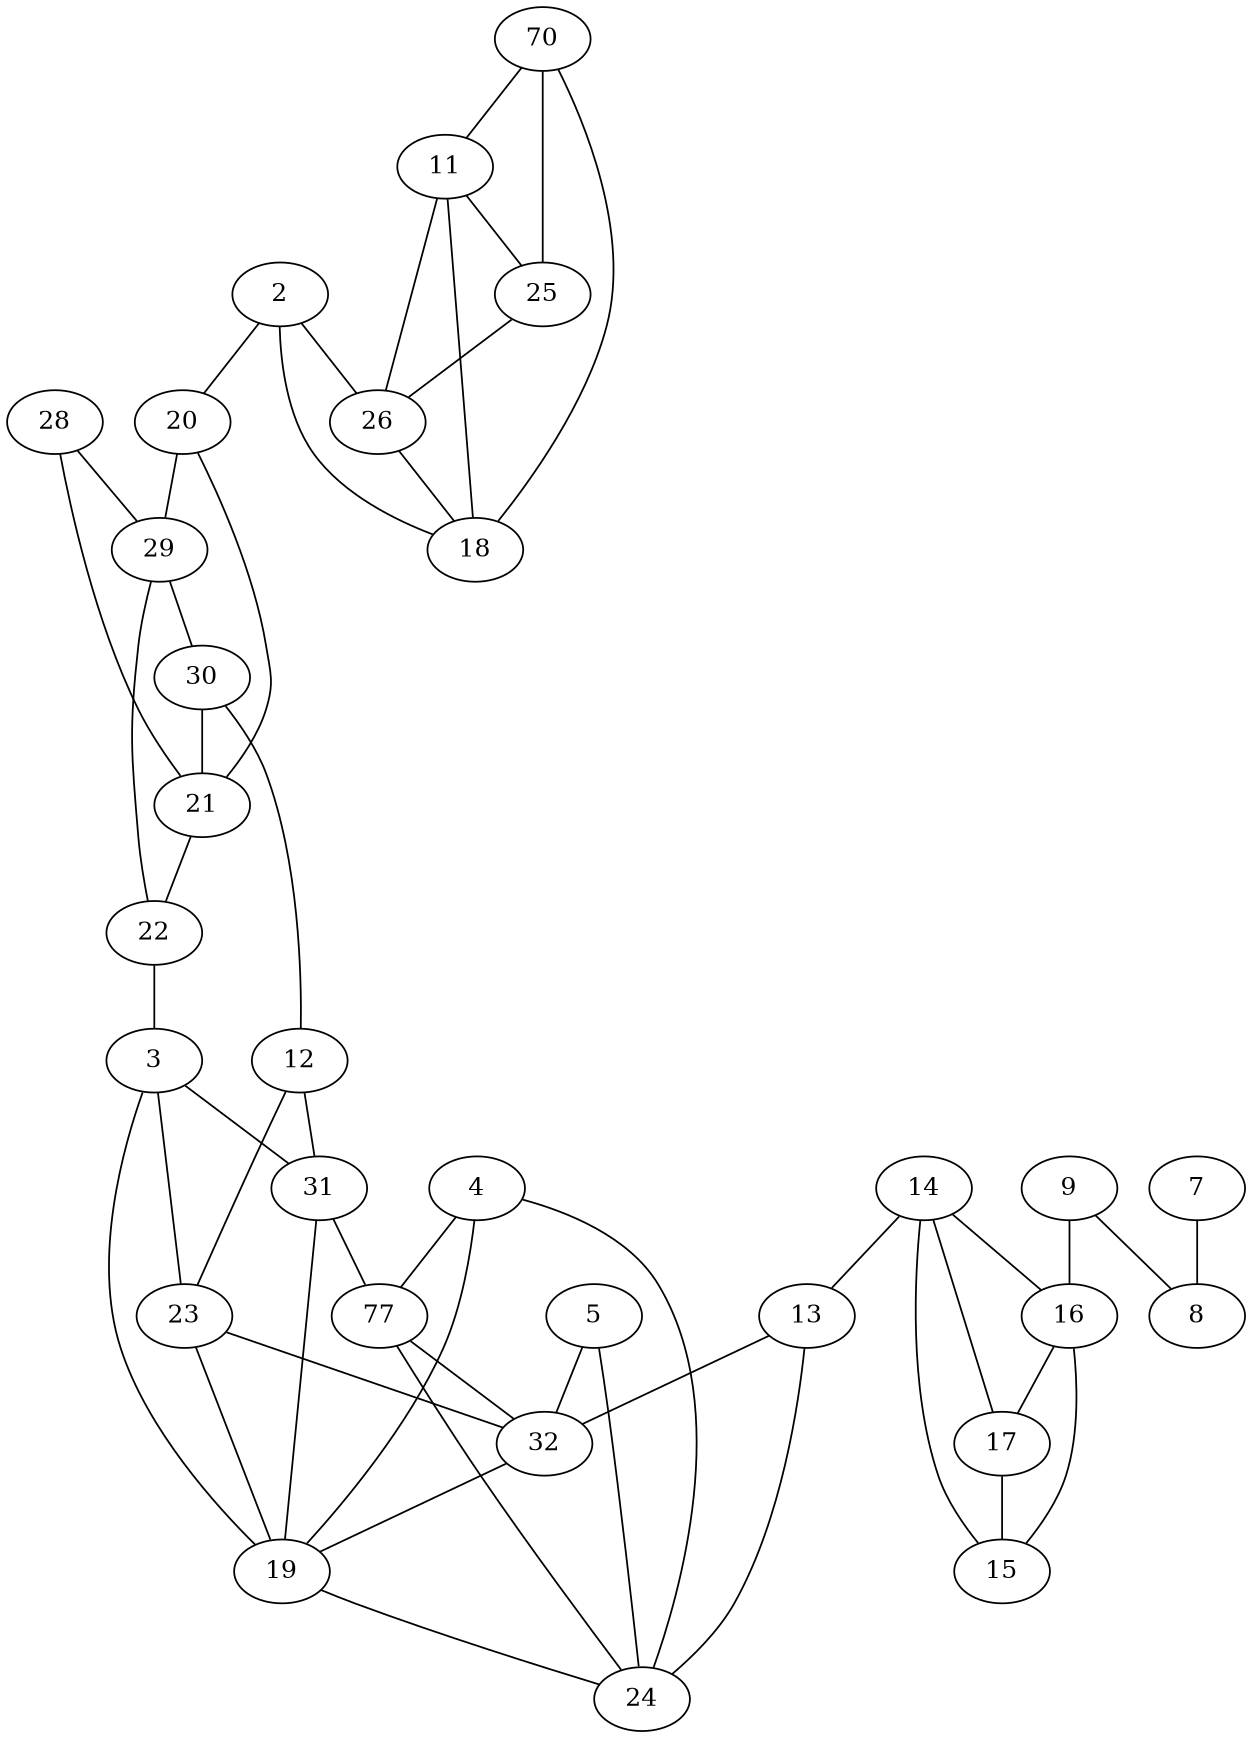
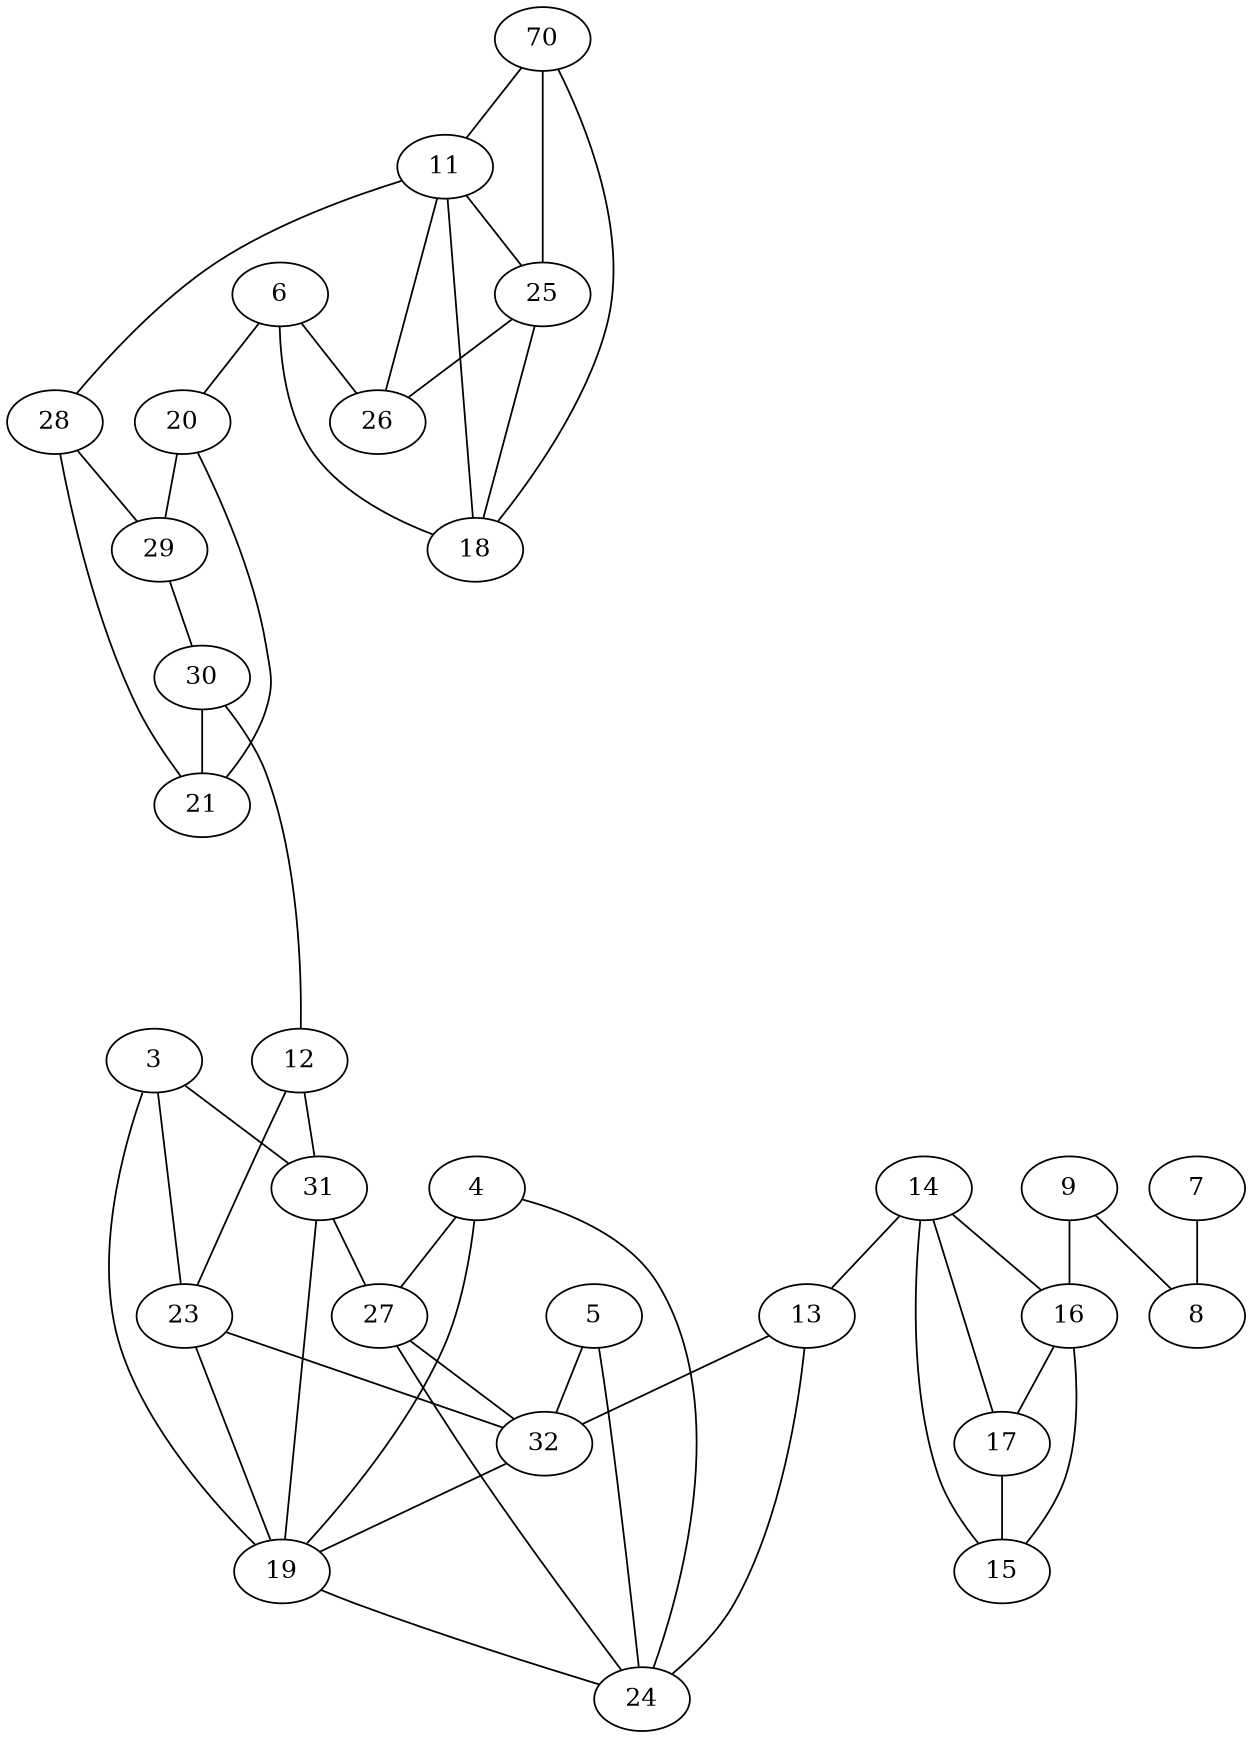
none -> (221, 260)
(280, 294) -> (280, 294)
(427, 486) -> (509, 422)
(154, 933) -> none
(380, 1316) -> (380, 1316)
